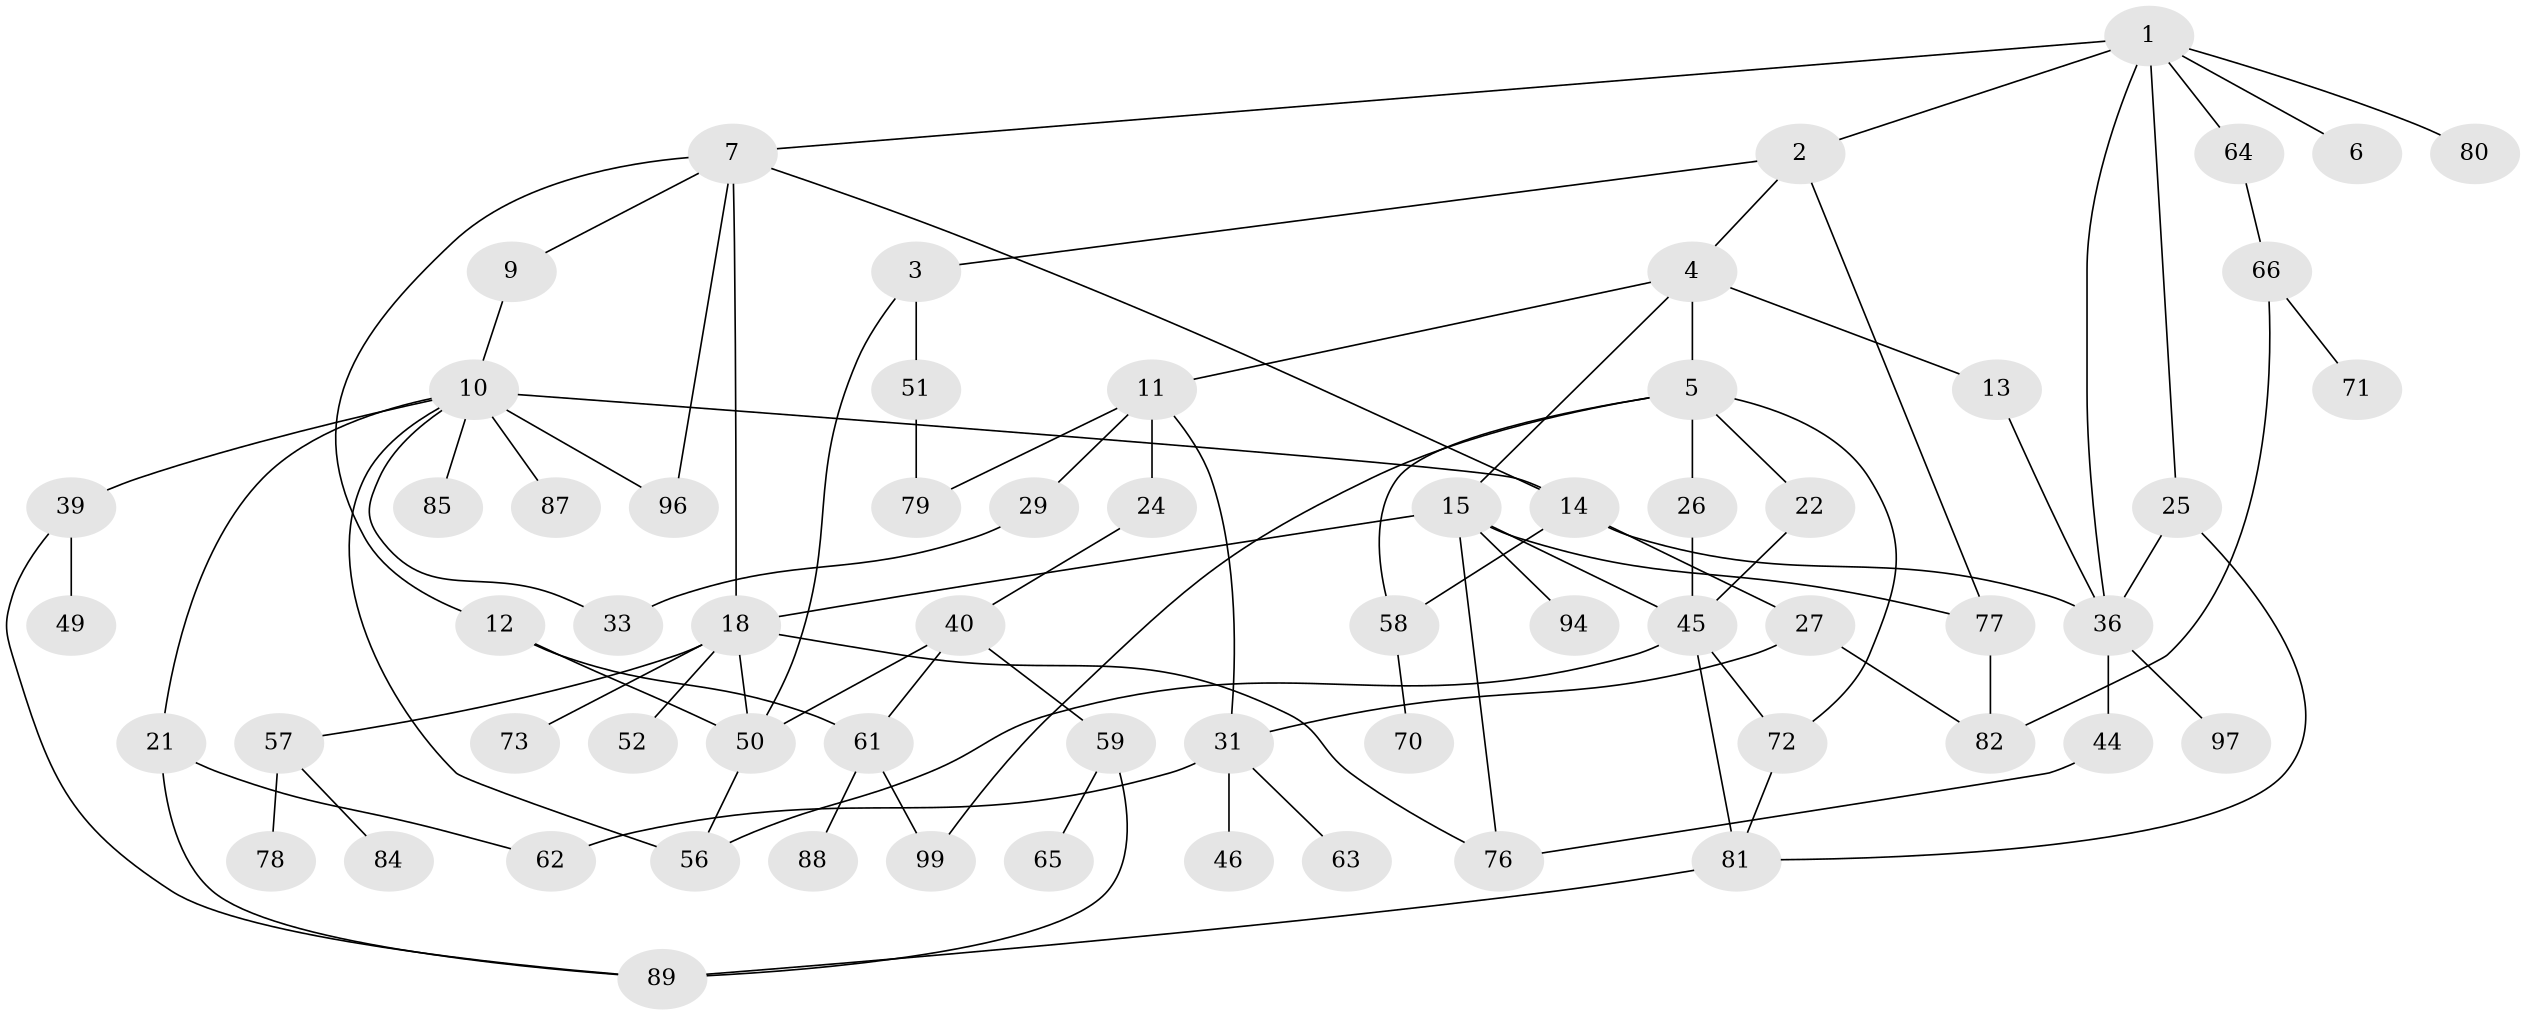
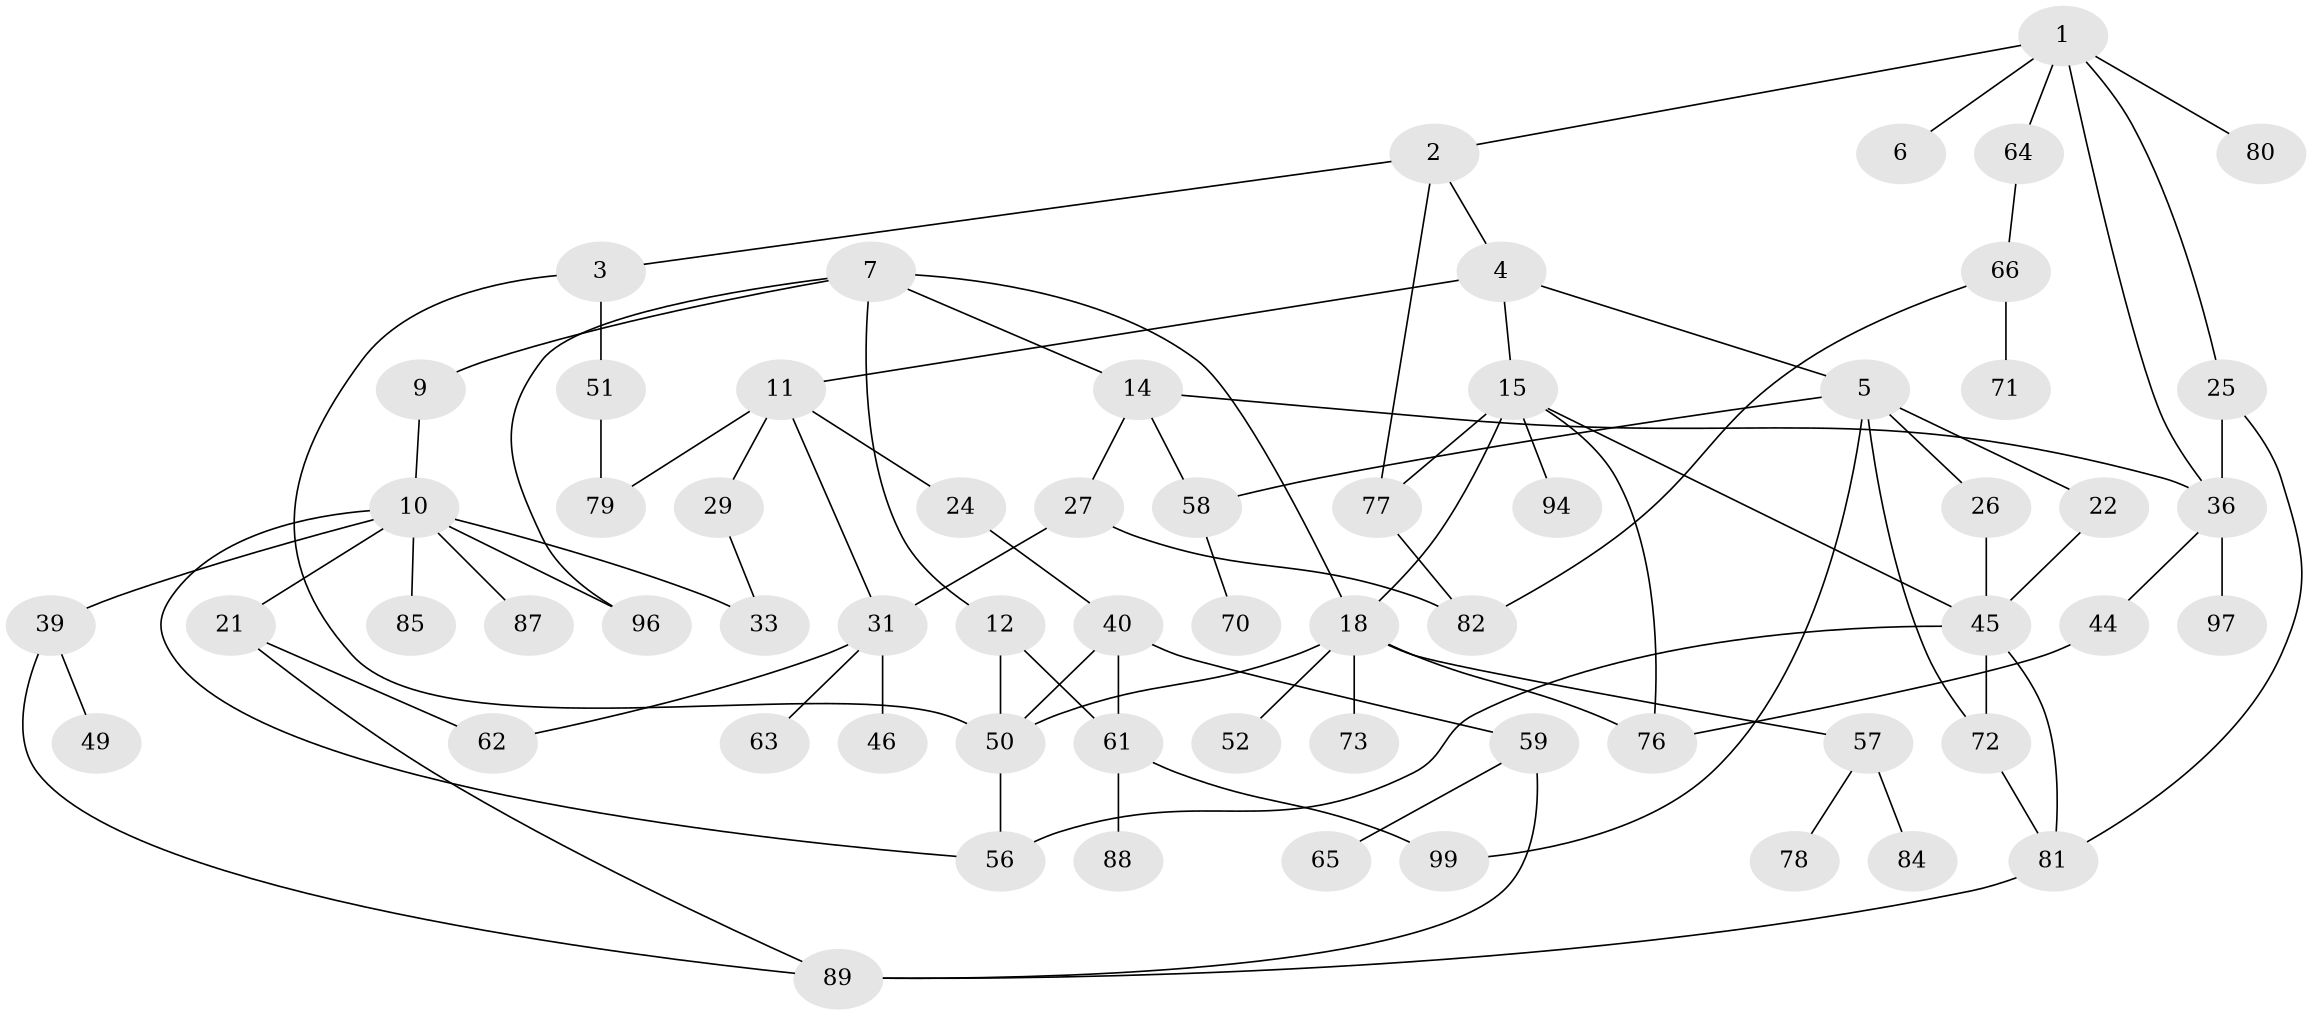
(1441, 95) -> none
(1997, 390) -> none
(1031, 434) -> none
